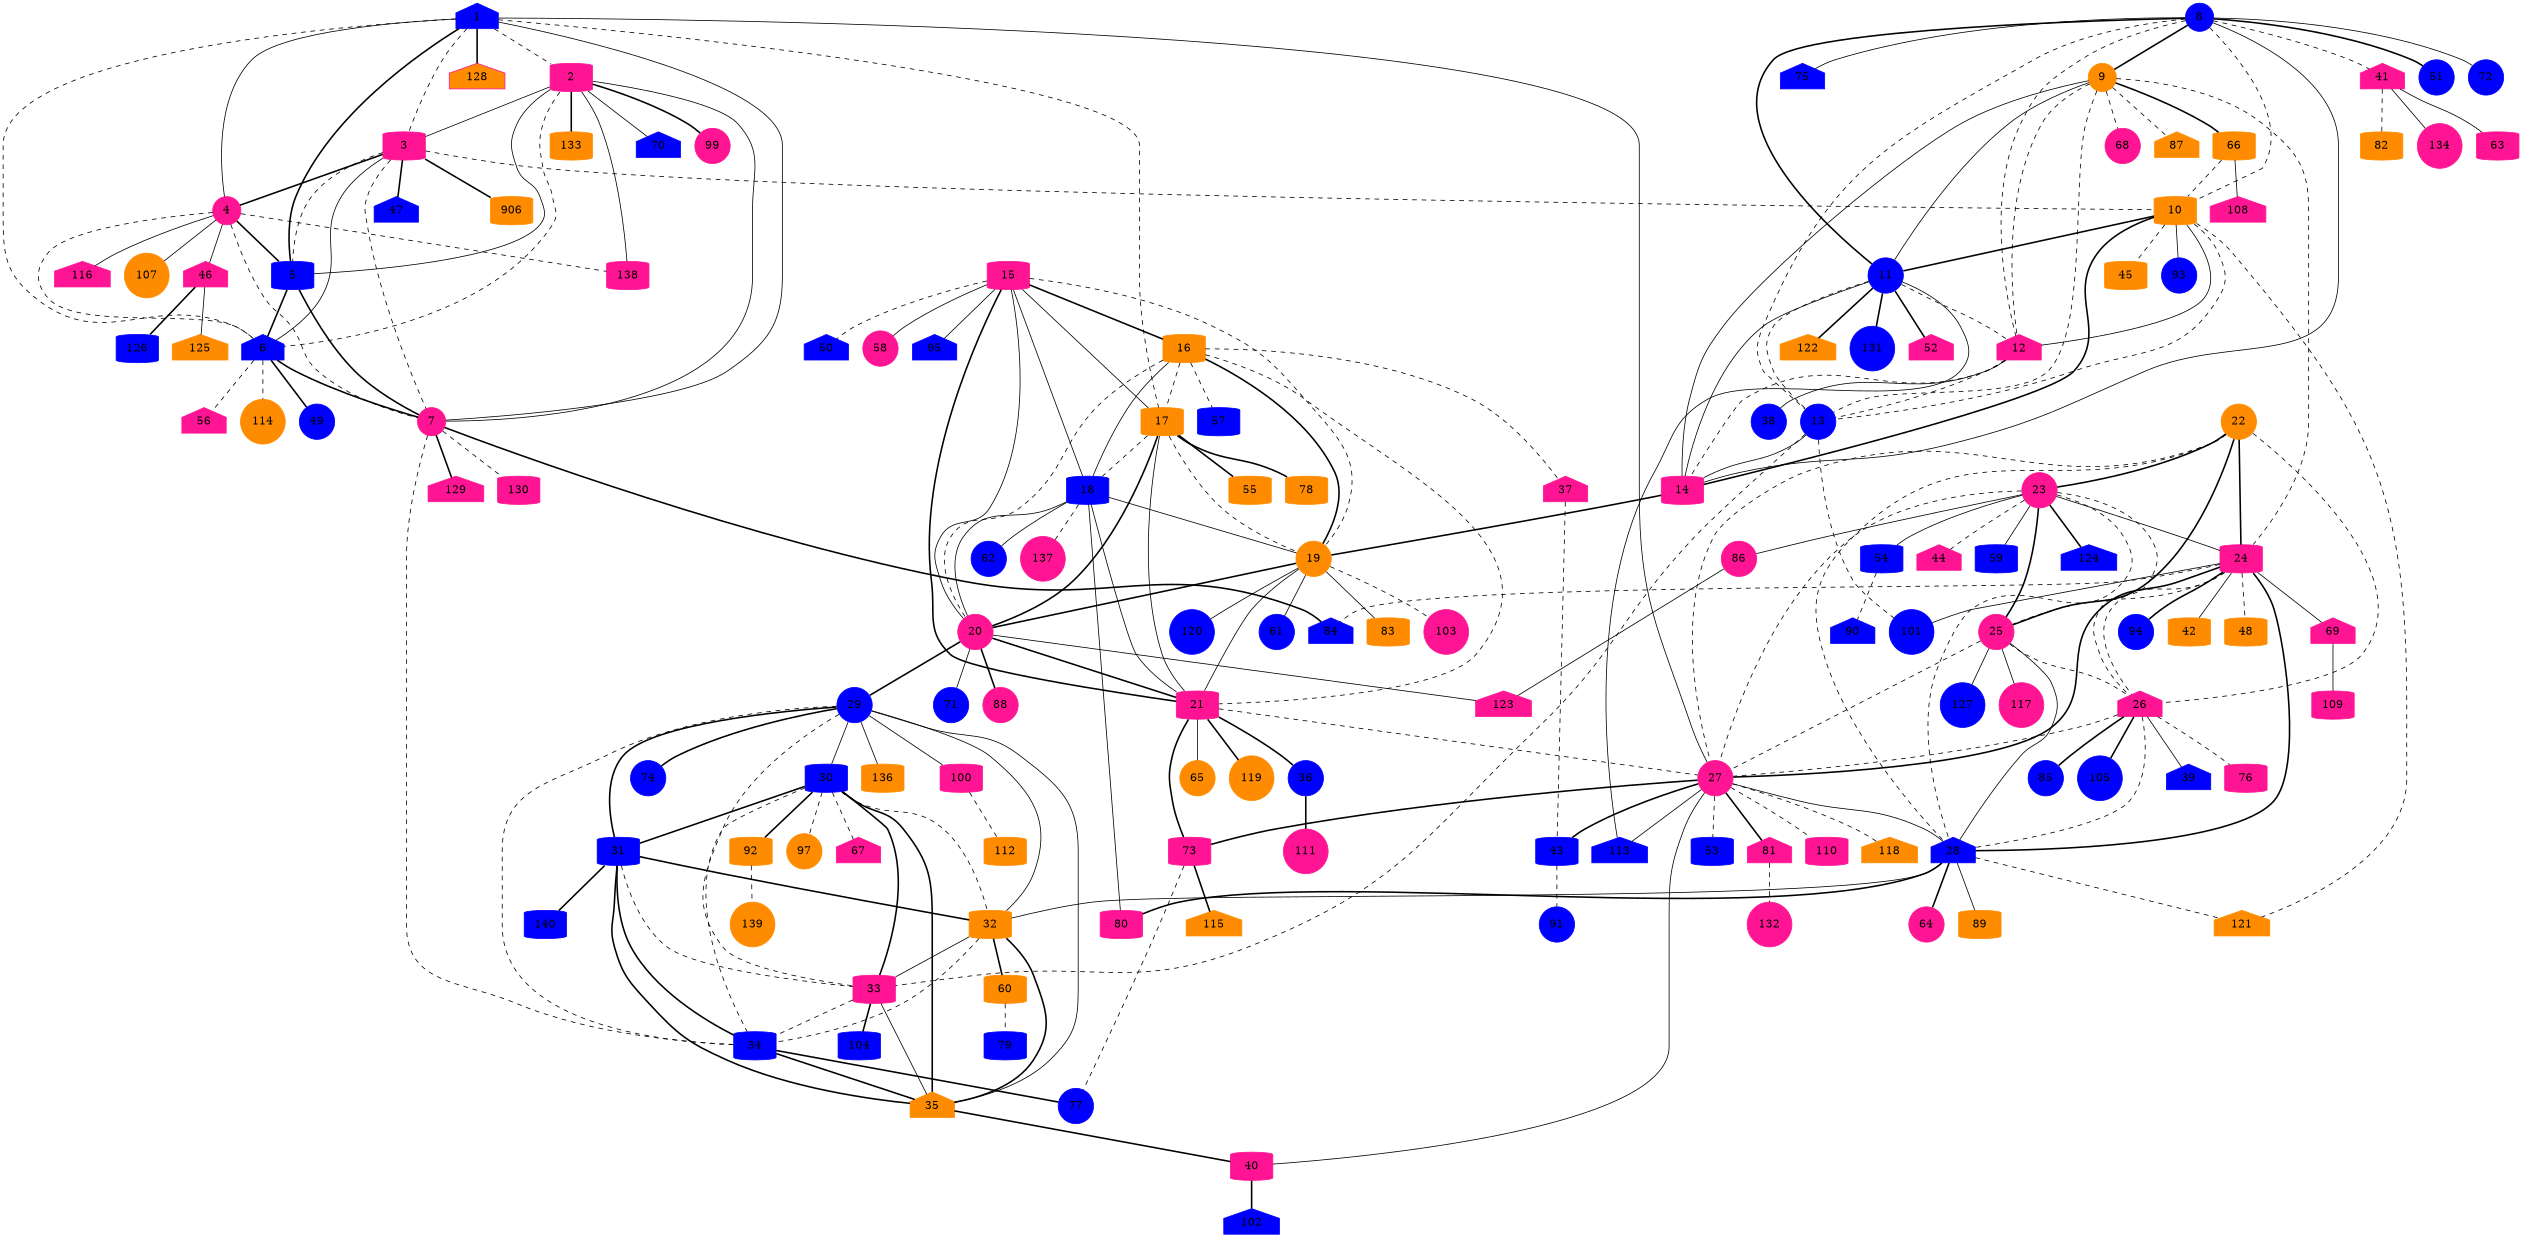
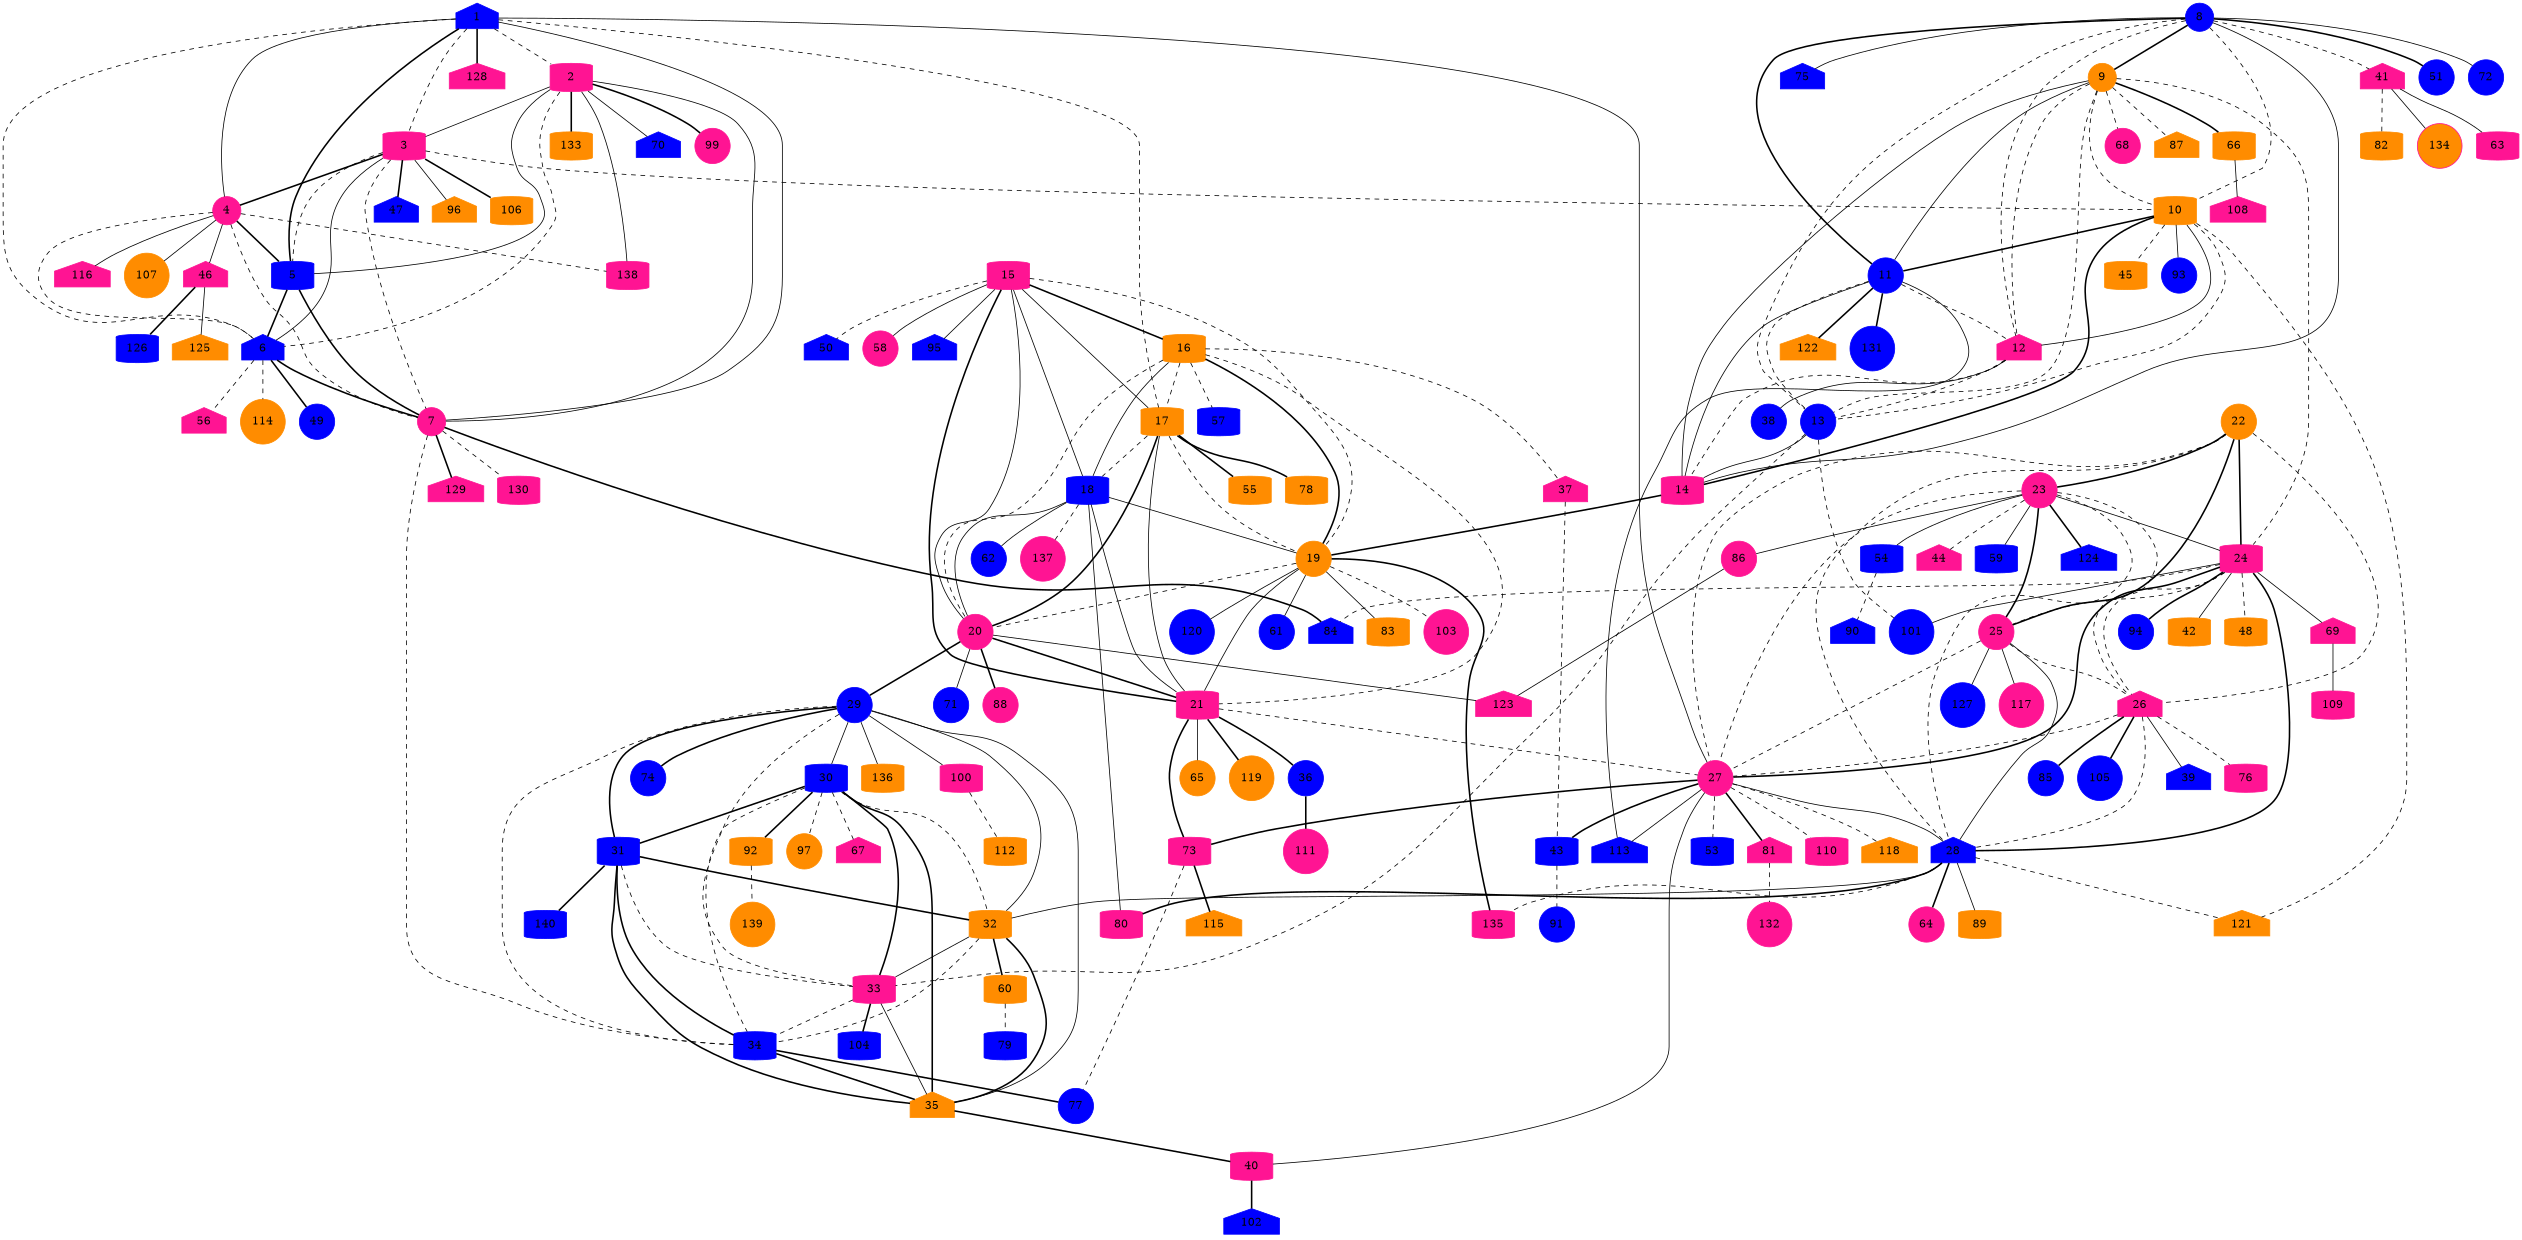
(477, 77) -> (477, 77)
(2440, 146) -> (2440, 146)
(2205, 178) -> (2095, 163)
none -> (454, 211)
(512, 211) -> (512, 211)
(1931, 349) -> none
(1144, 595) -> (1144, 595)
none -> (1493, 924)
